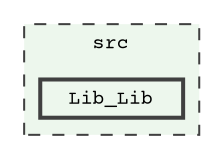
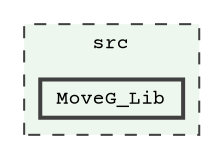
(112, 99) -> (112, 99)
